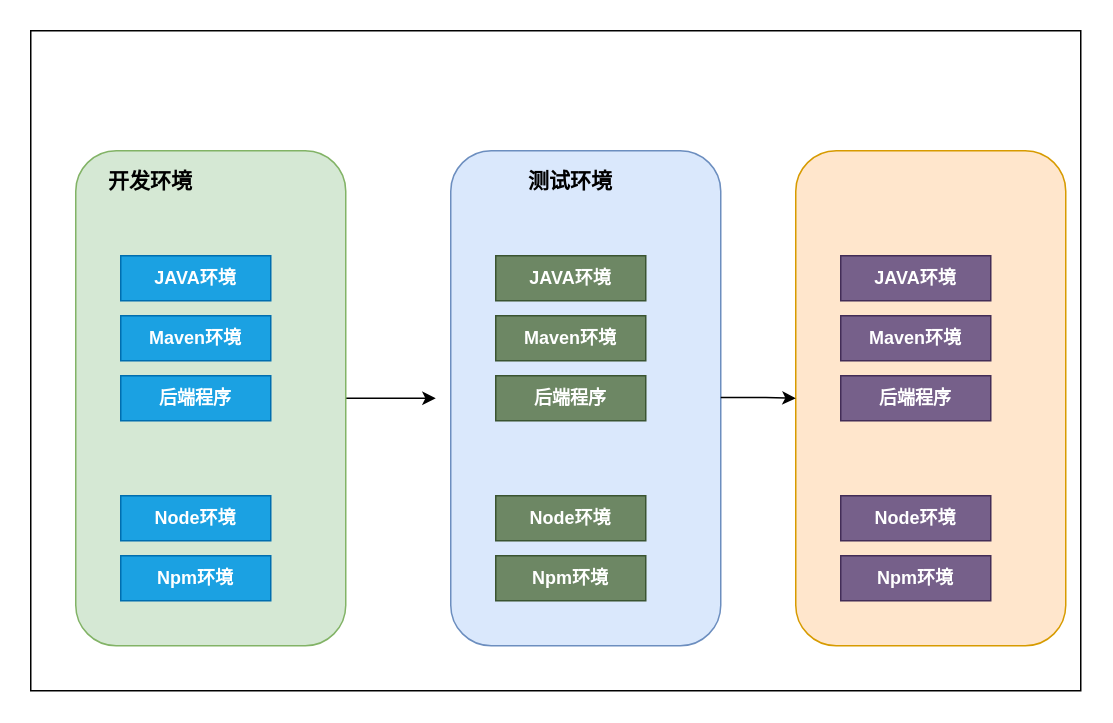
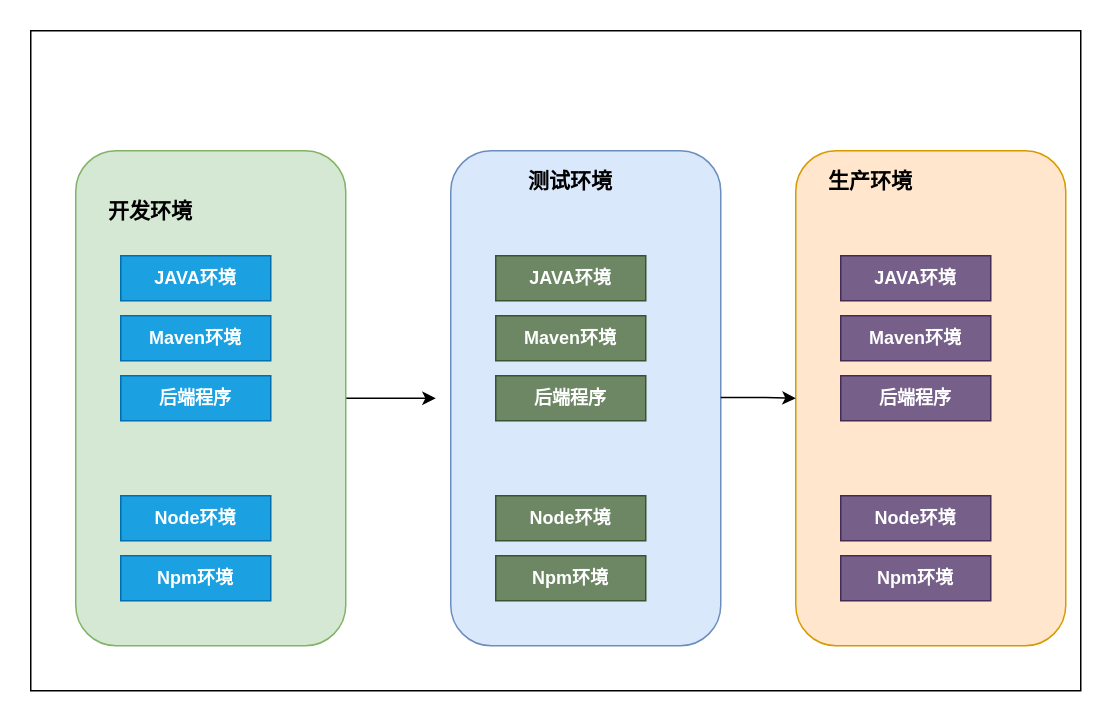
(151, 181) -> (151, 211)
none -> (871, 181)
